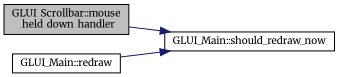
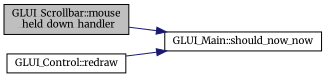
(250, 41) -> (243, 41)
(66, 63) -> (66, 63)
